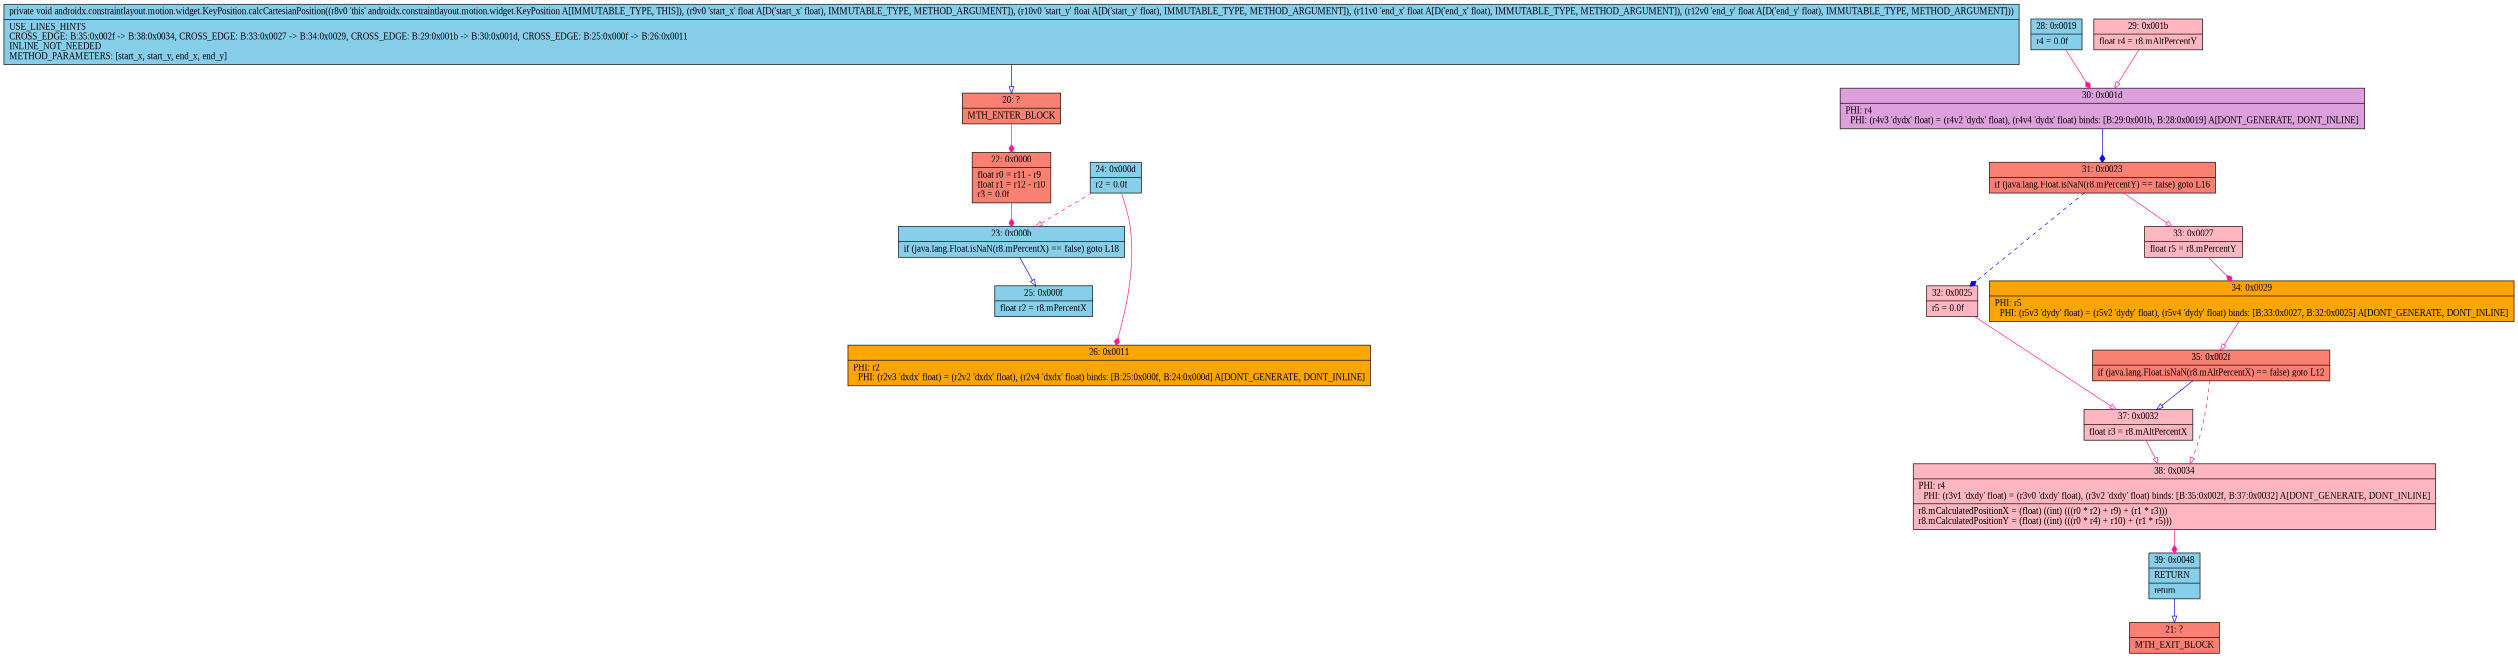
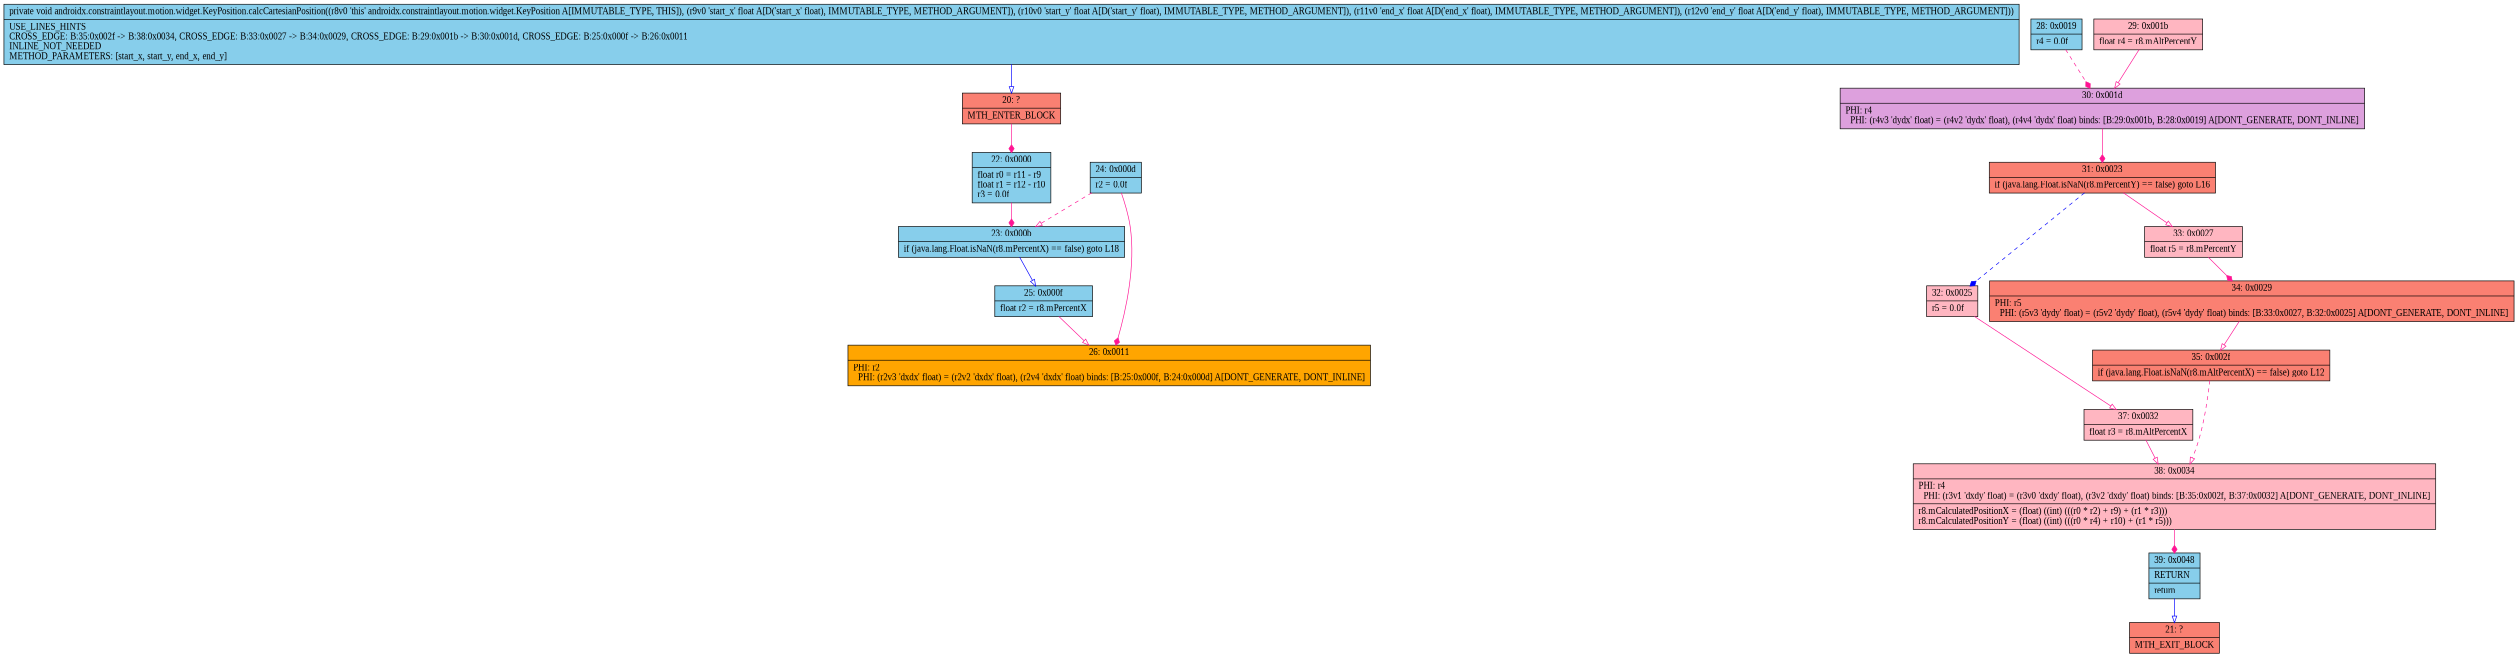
(2076, 66) -> (2076, 66)
(2102, 142) -> (2102, 142)
(1012, 178) -> (1012, 178)
(2252, 301) -> (2252, 301)
none -> (1071, 329)
(2177, 393) -> none
